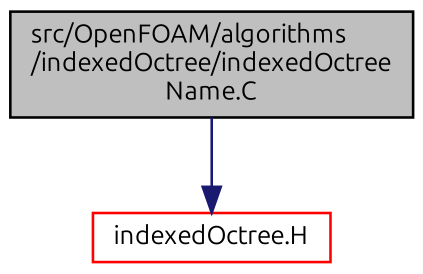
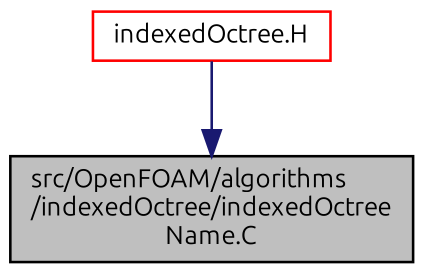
(212, 152) -> (212, 96)
